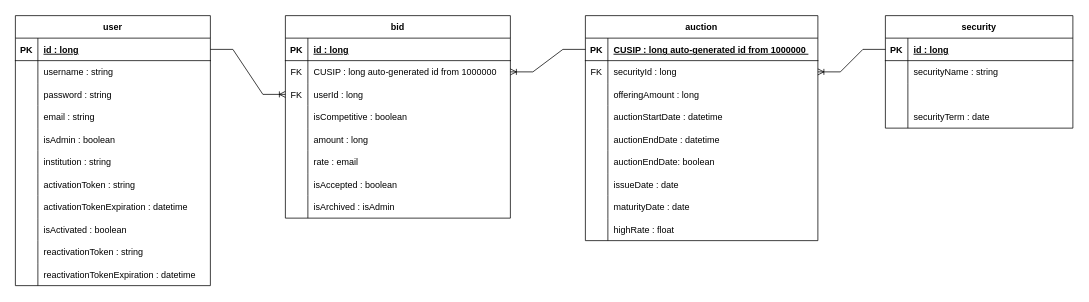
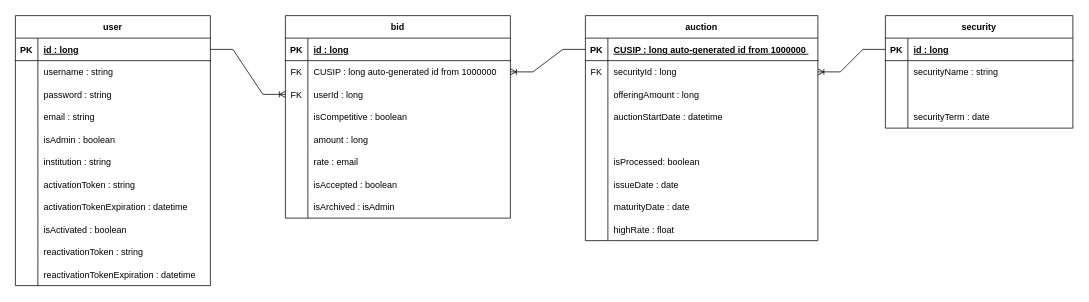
(713, 139) -> none
(667, 162) -> (659, 162)
